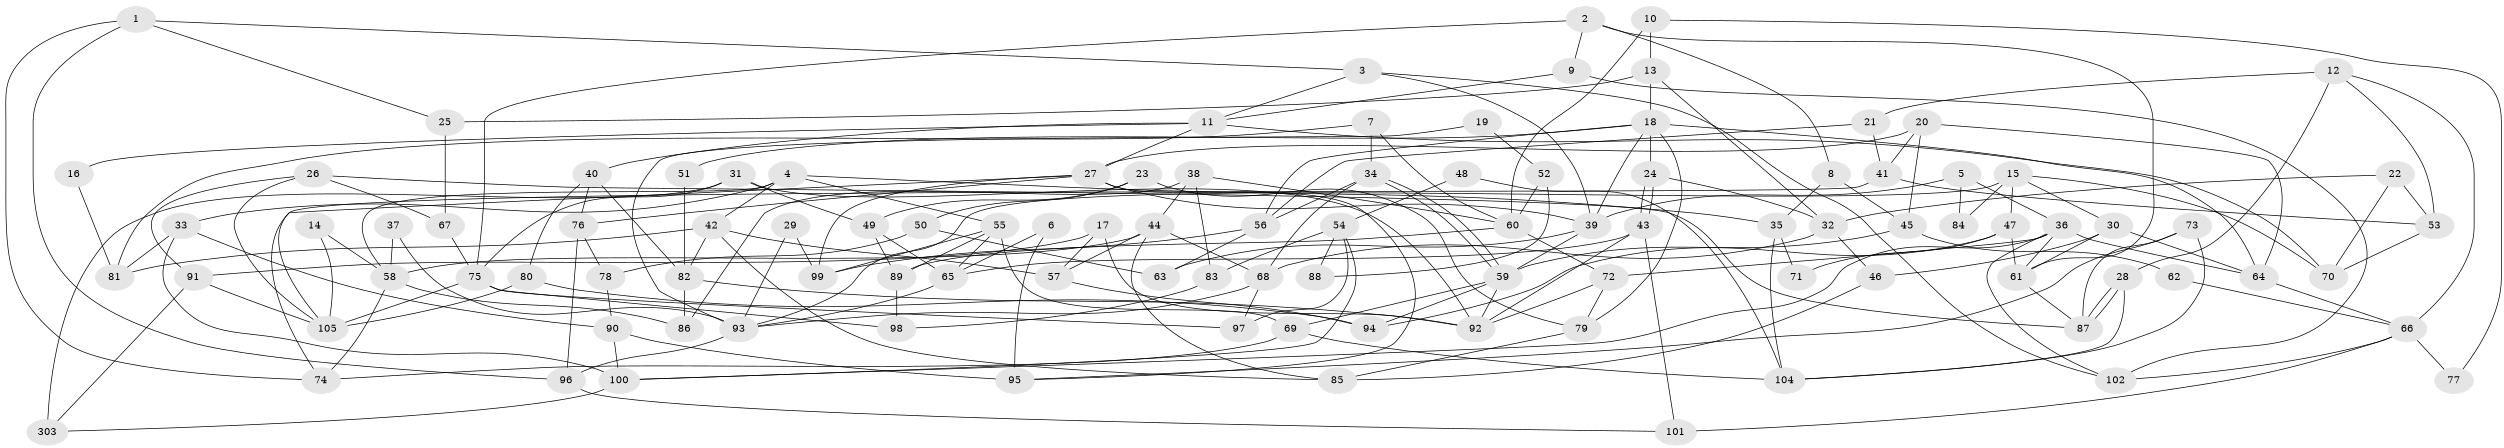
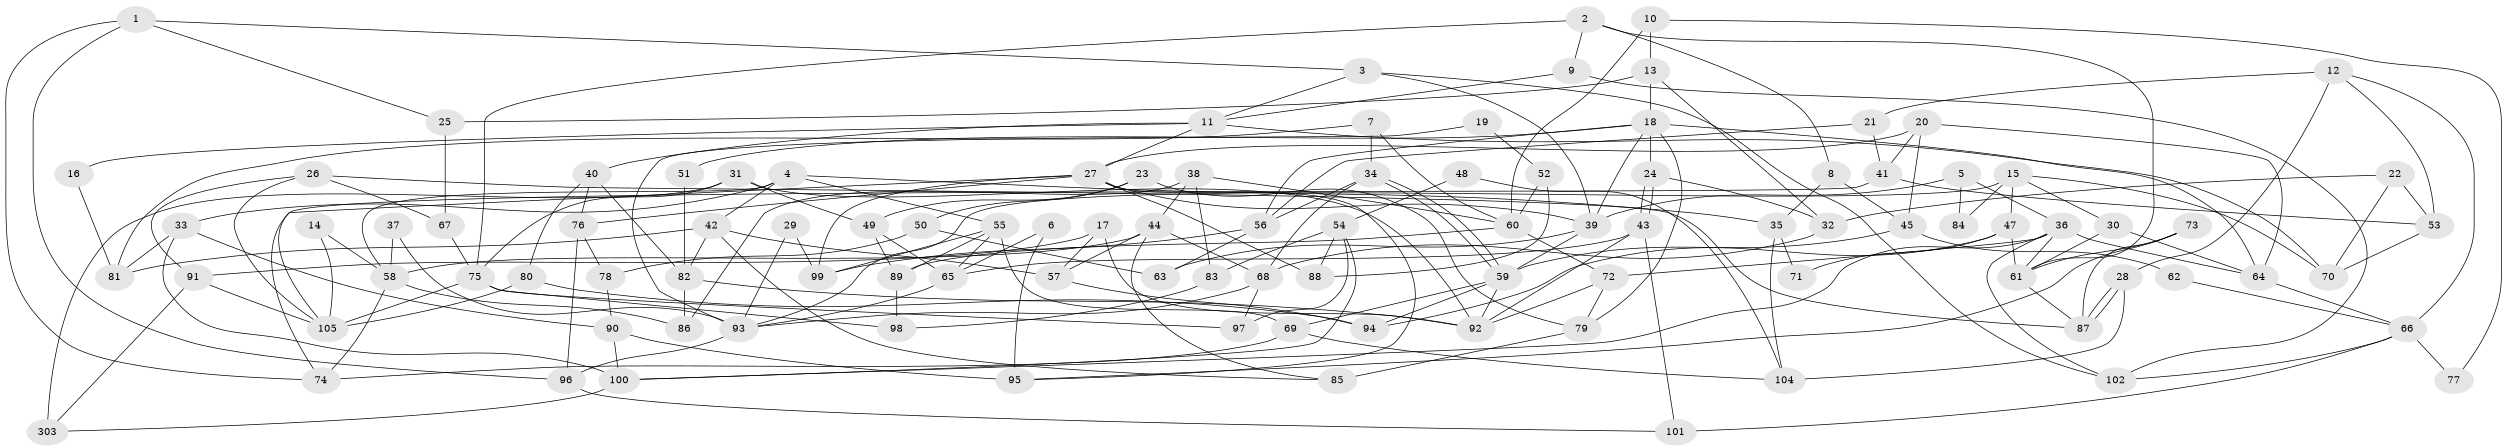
none -> (1209, 226)
(1876, 277) -> none
(2120, 343) -> (2105, 252)
